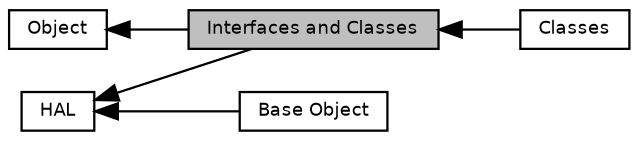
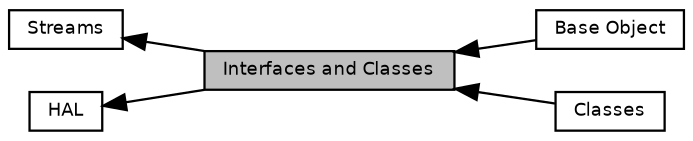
(58, 30) -> (66, 30)
(179, 111) -> (507, 44)
